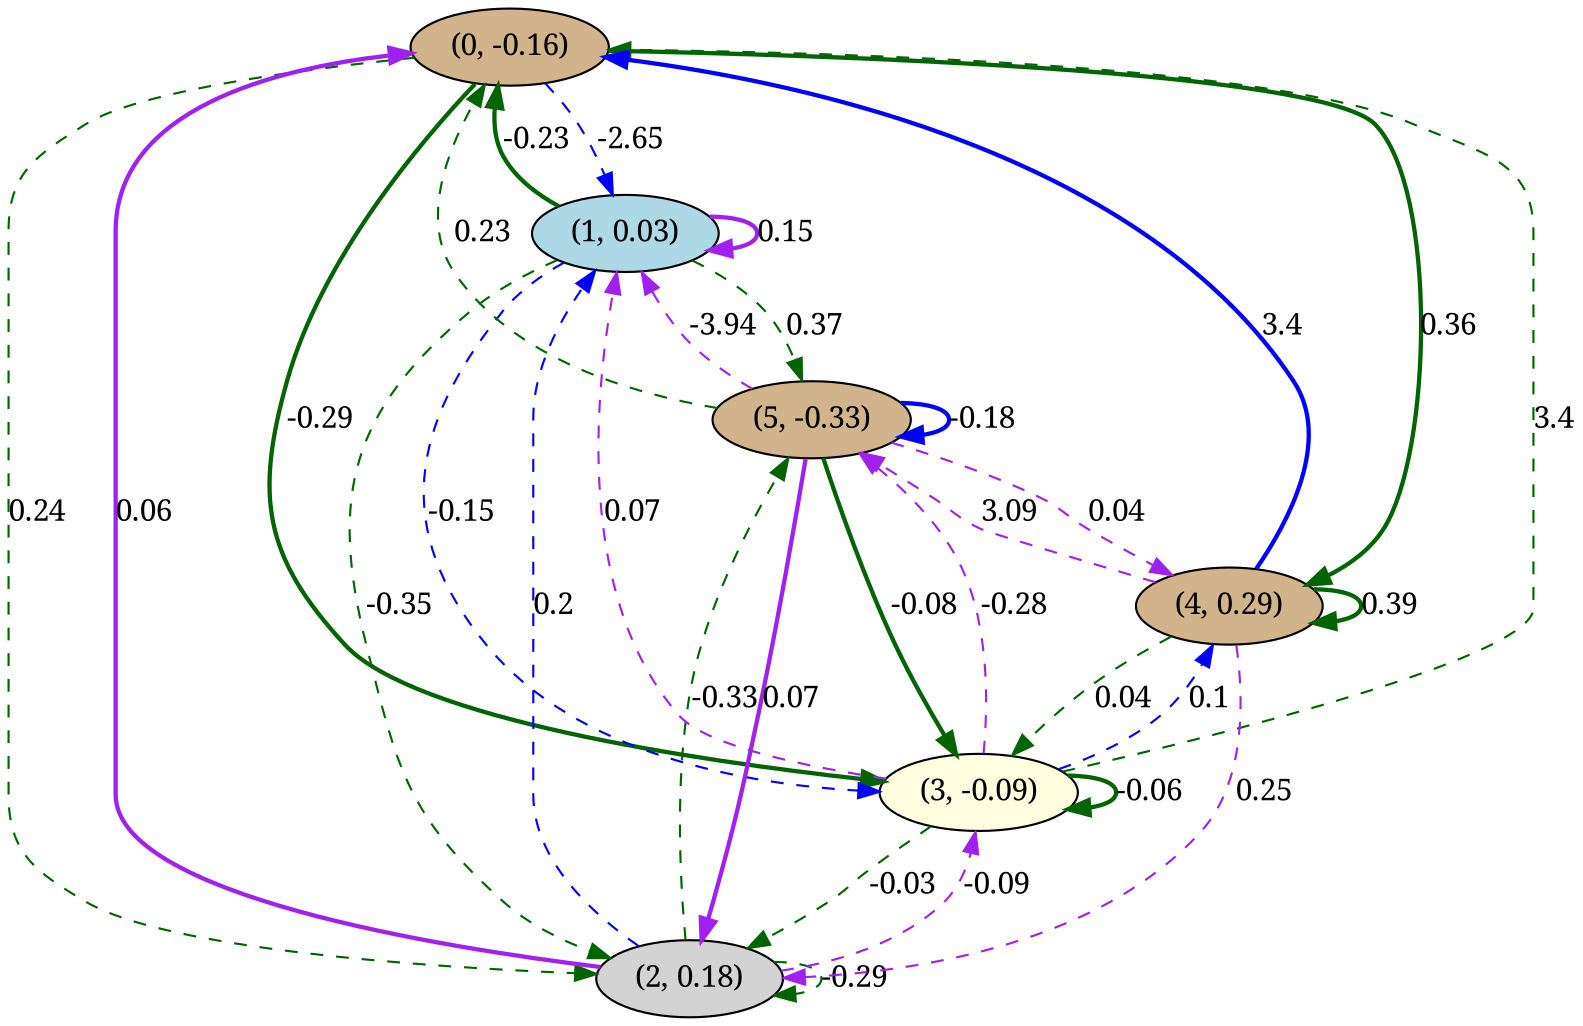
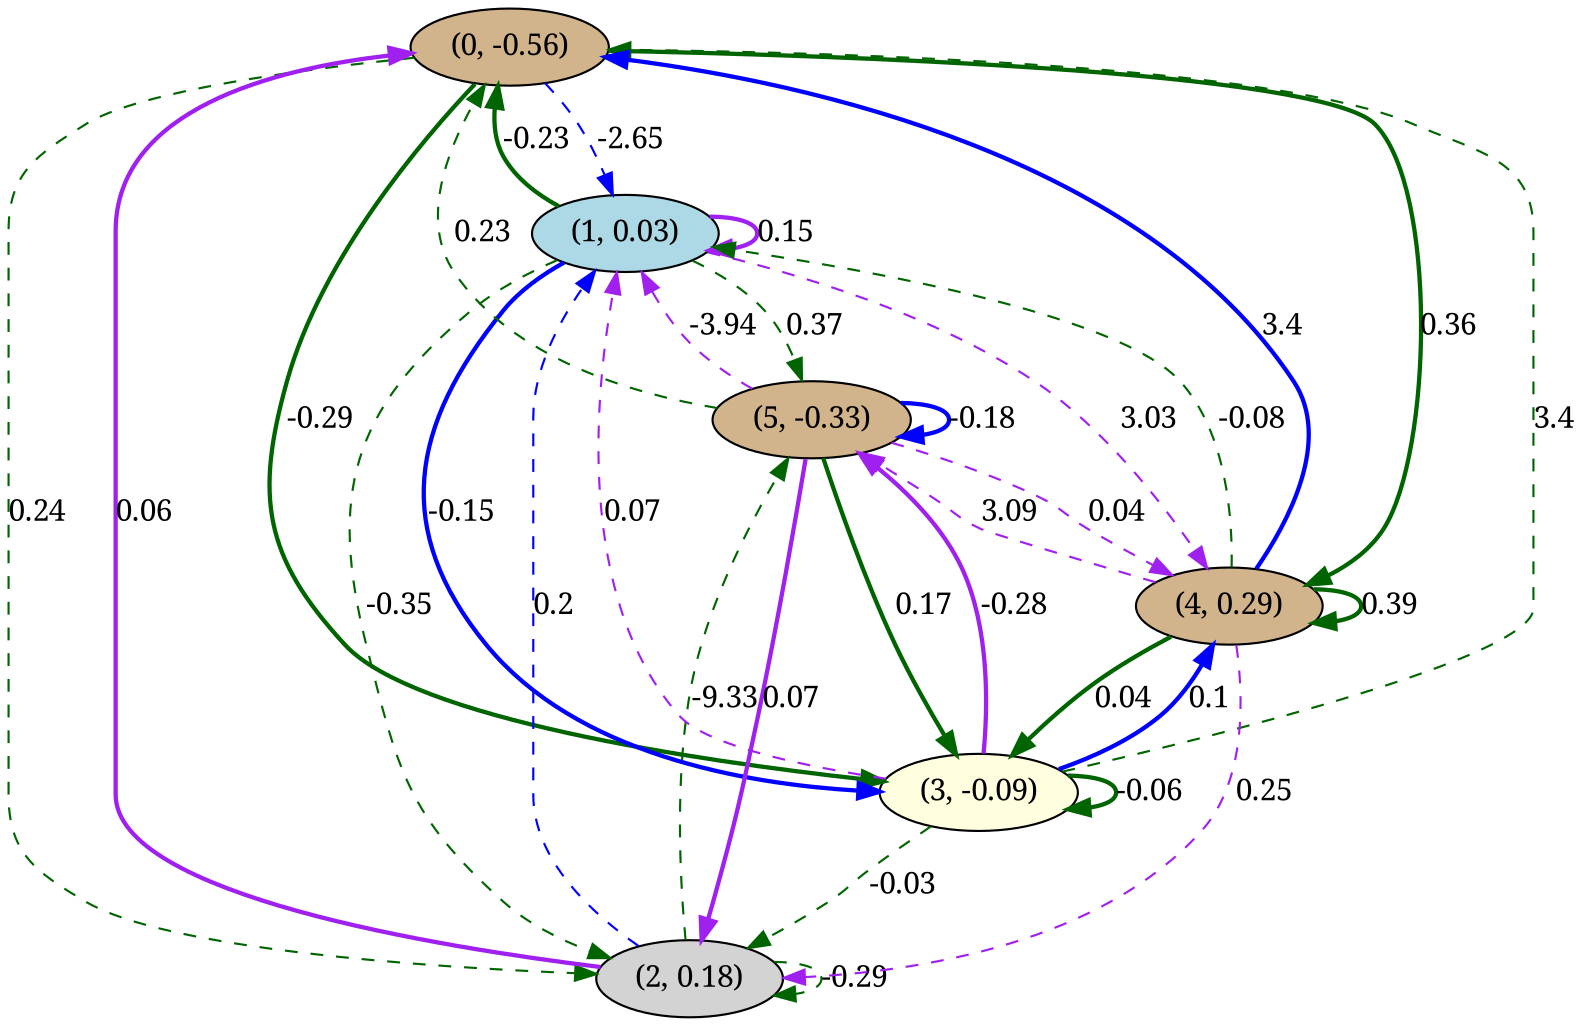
(510, 47) -> (510, 47)
none -> (1060, 320)
none -> (983, 351)
(972, 594) -> (972, 594)
(924, 606) -> (924, 606)
(475, 630) -> (475, 630)
(1095, 683) -> (1095, 683)
(725, 699) -> (725, 699)
(1141, 730) -> (1141, 730)
(894, 937) -> none
